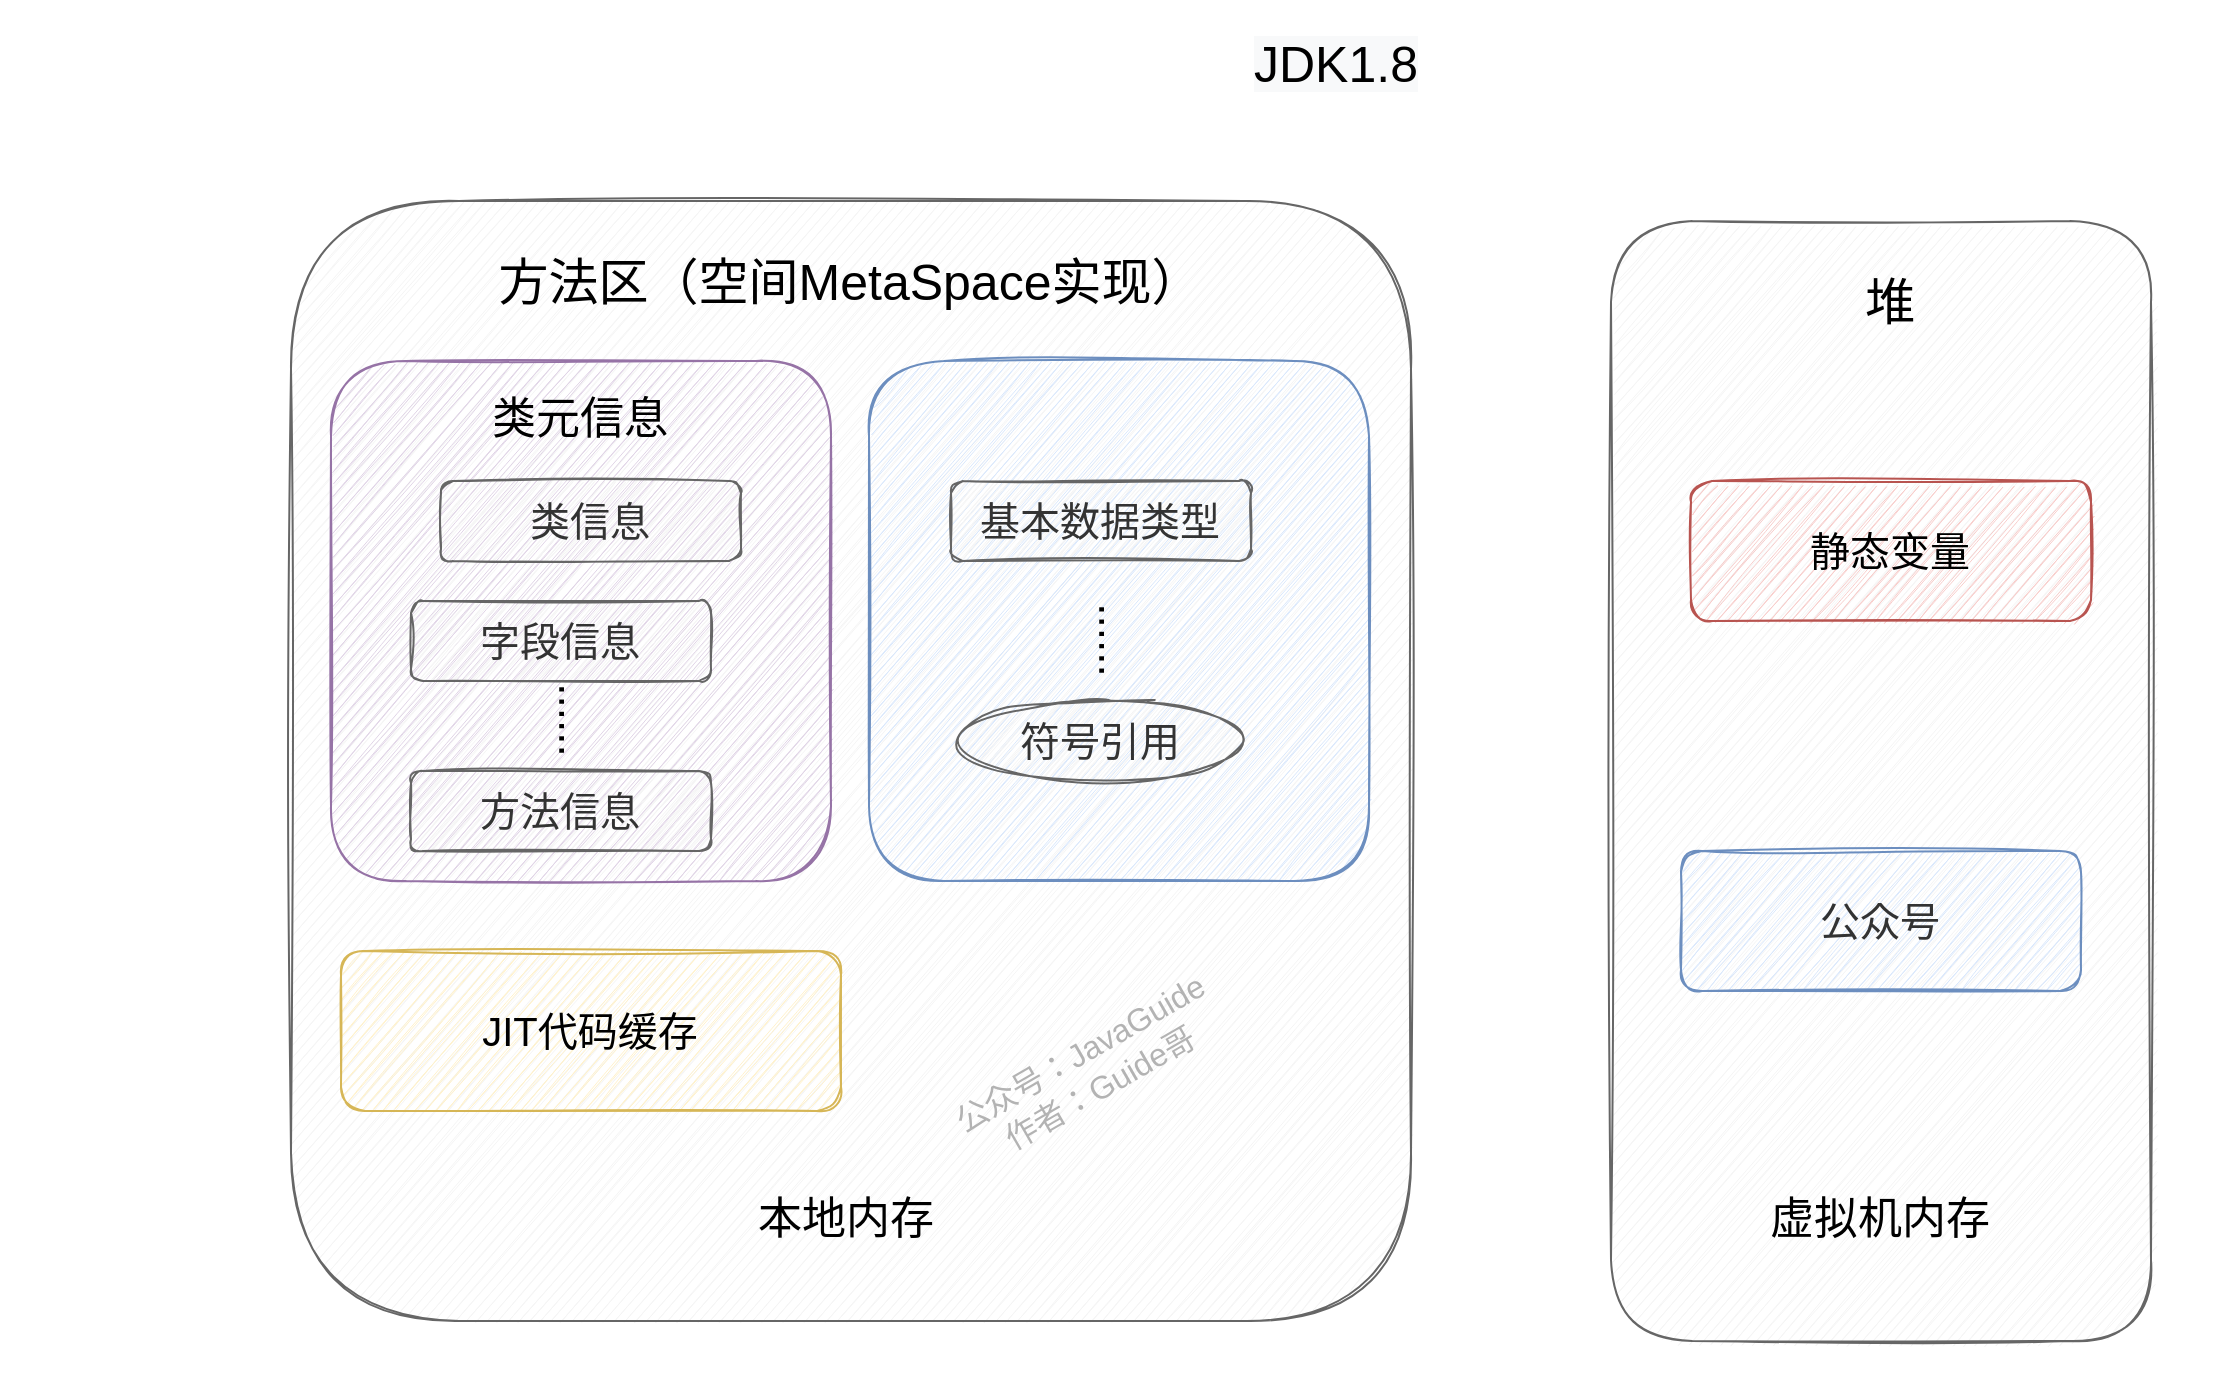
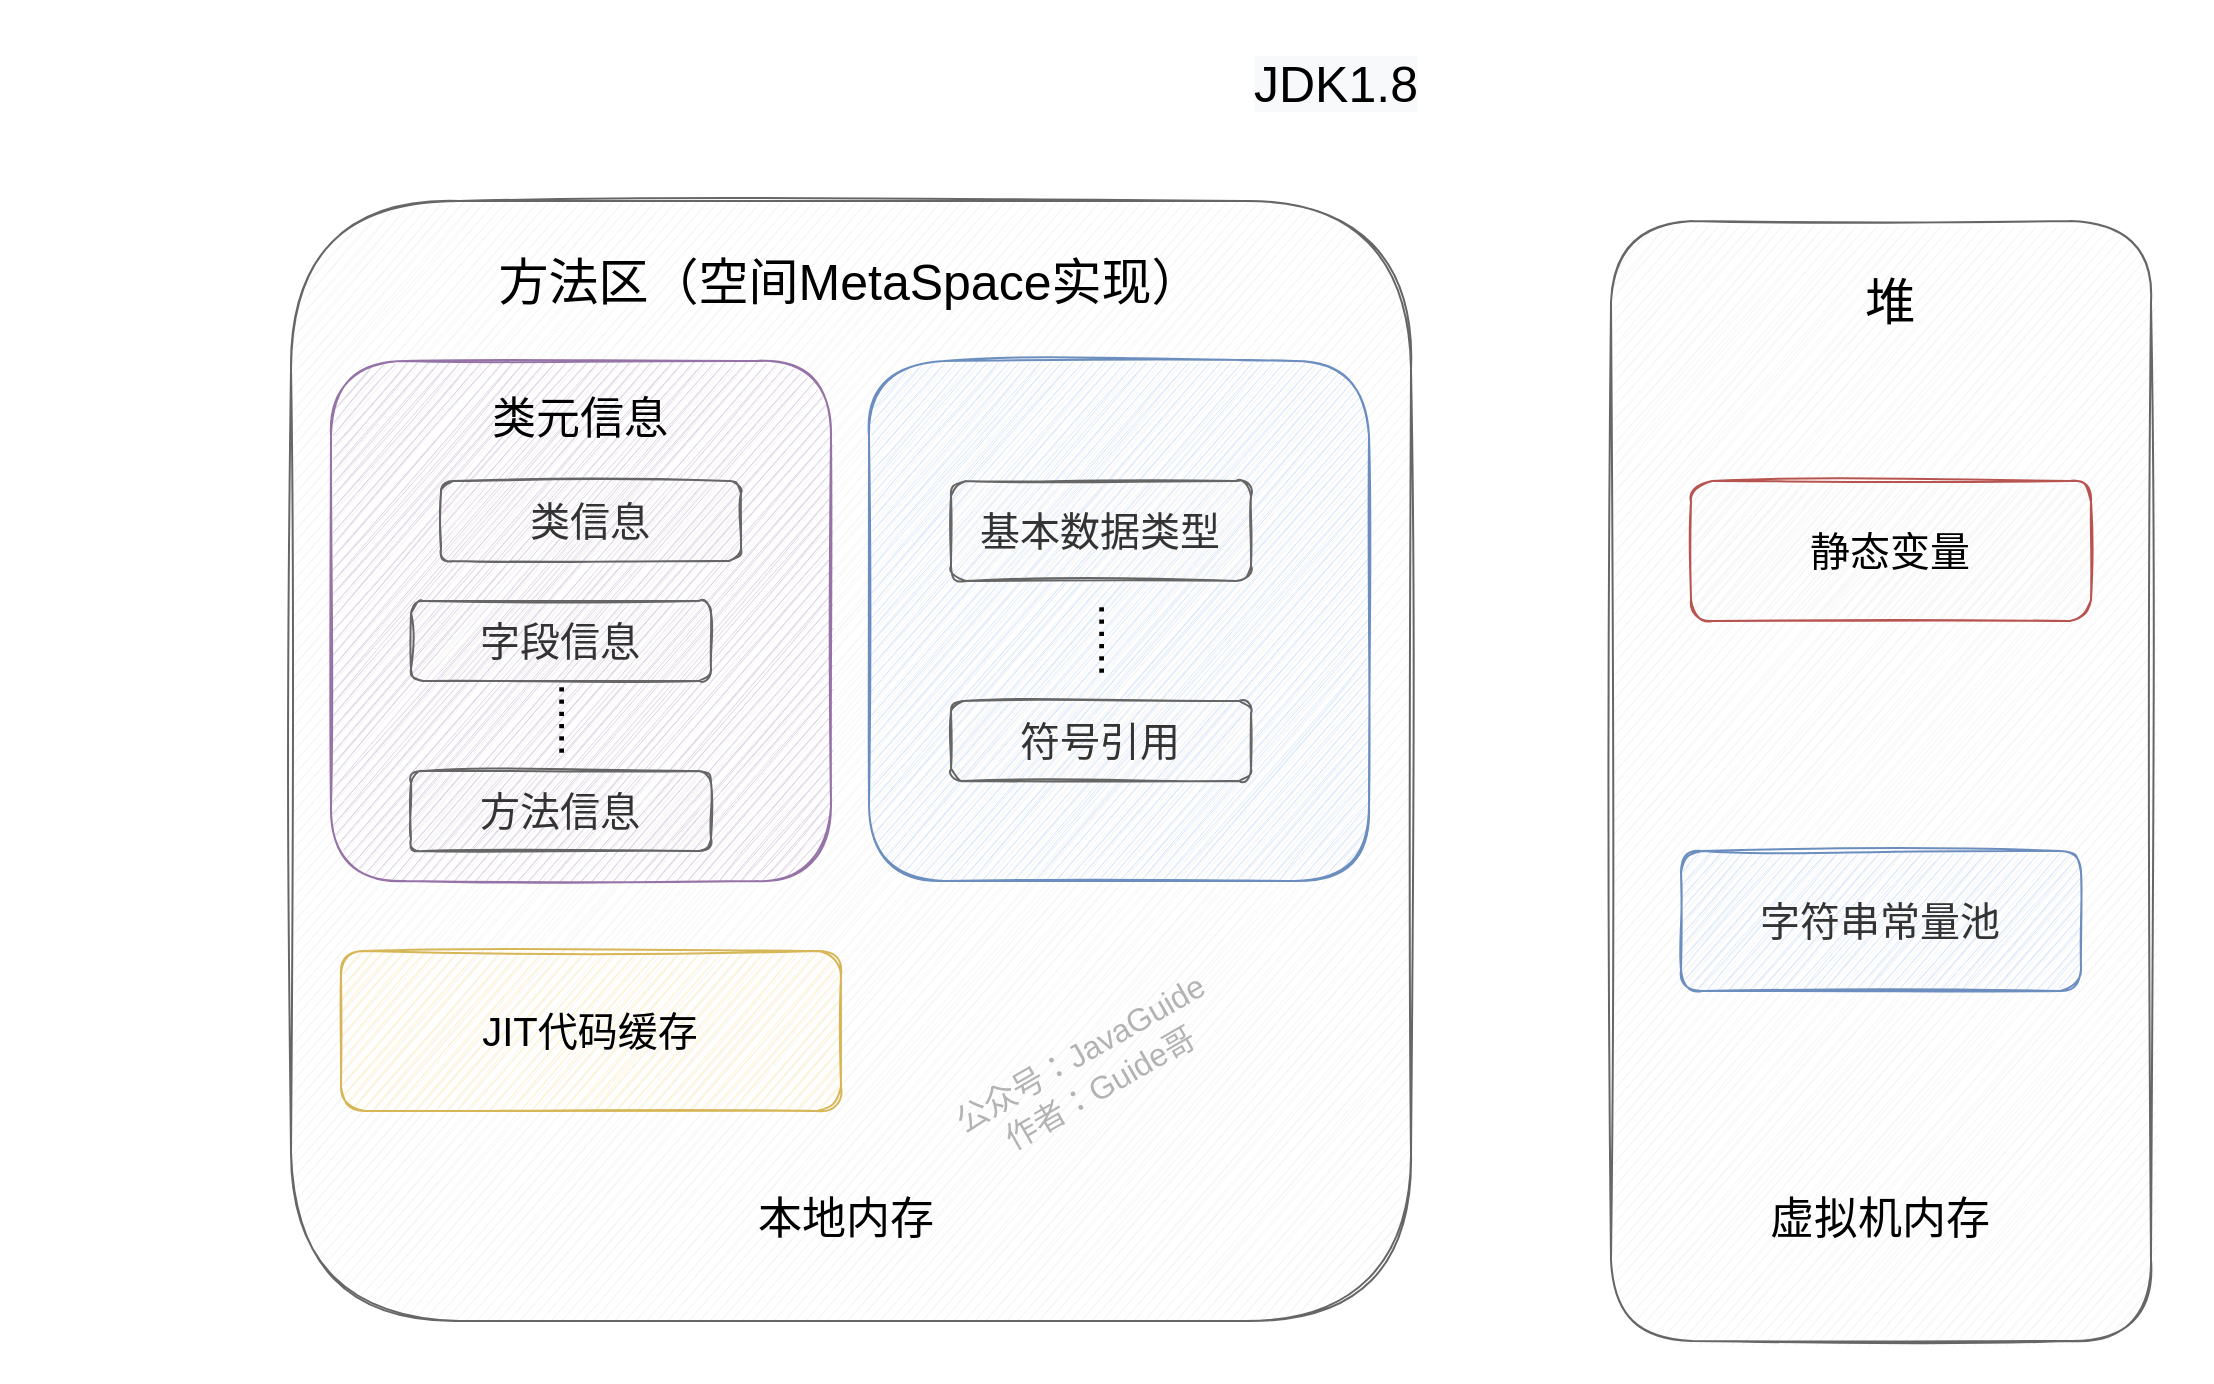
(1381, 51) -> (1381, 71)
(1101, 521) -> (1101, 531)
(1891, 551) -> (1891, 551)
(1101, 741) -> (1101, 741)
(1881, 921) -> (1881, 921)
